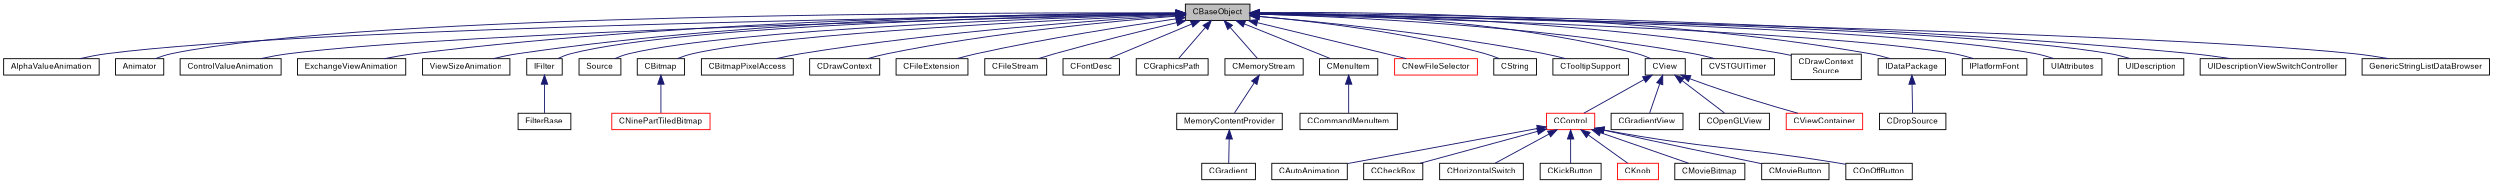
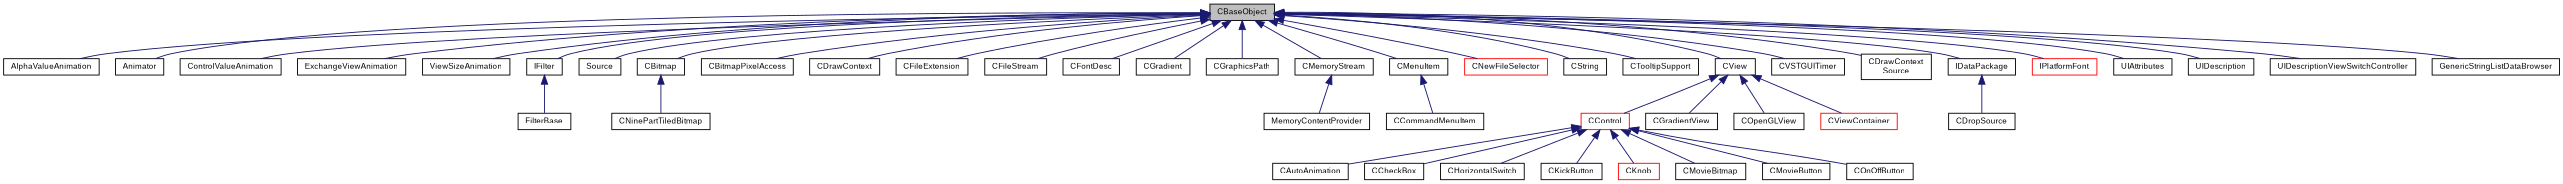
(1995, 67) -> (2065, 67)
(661, 121) -> (661, 121)
(1229, 151) -> (1199, 42)
